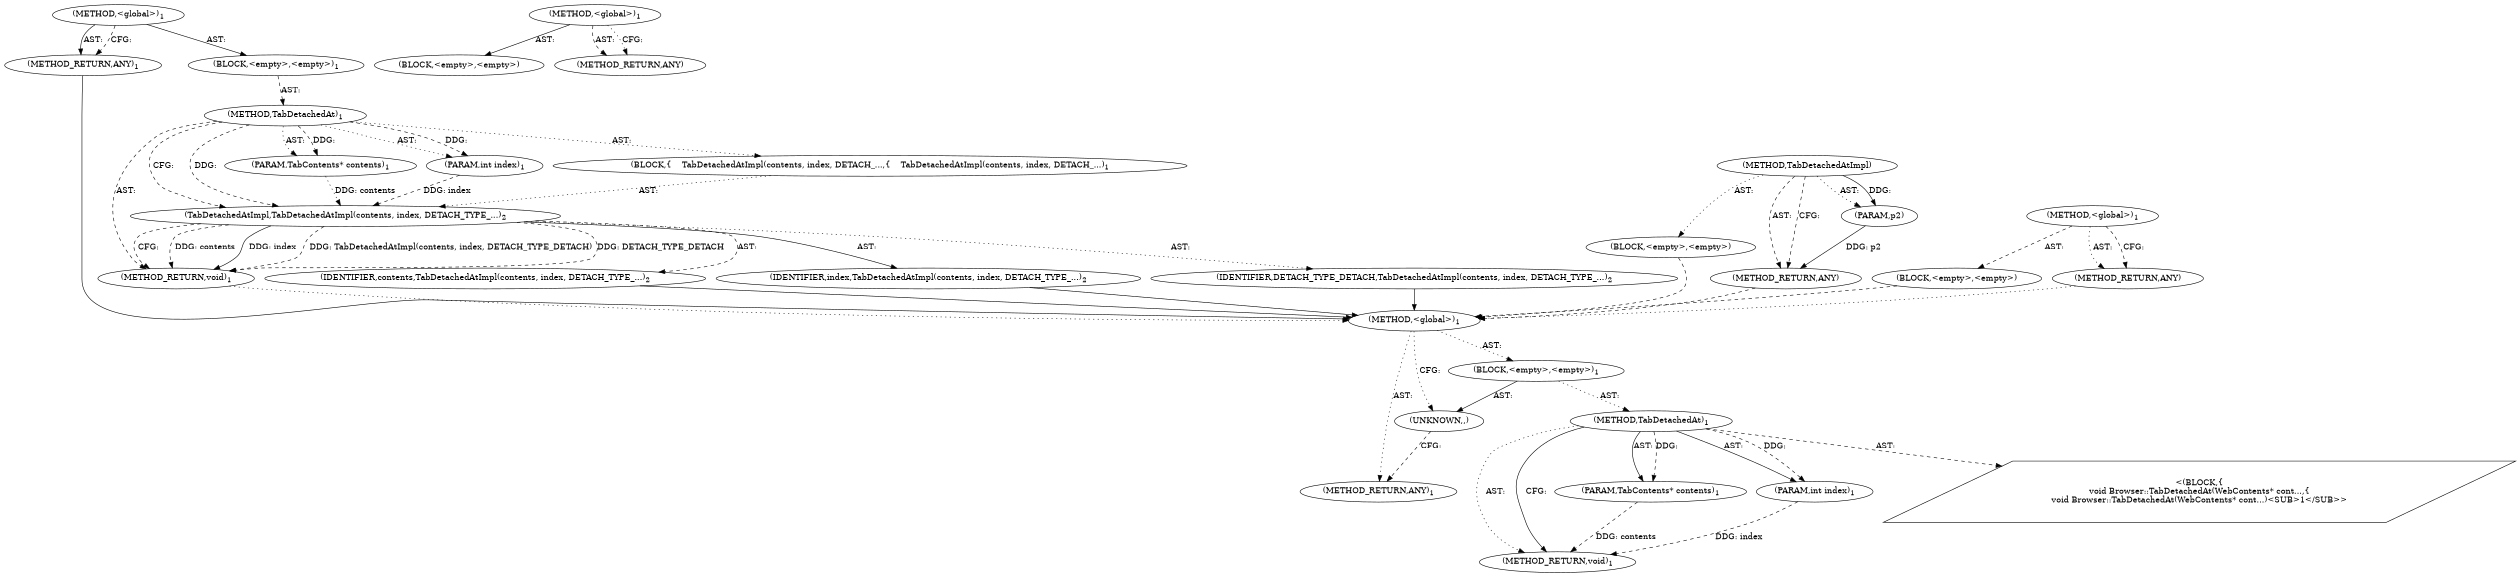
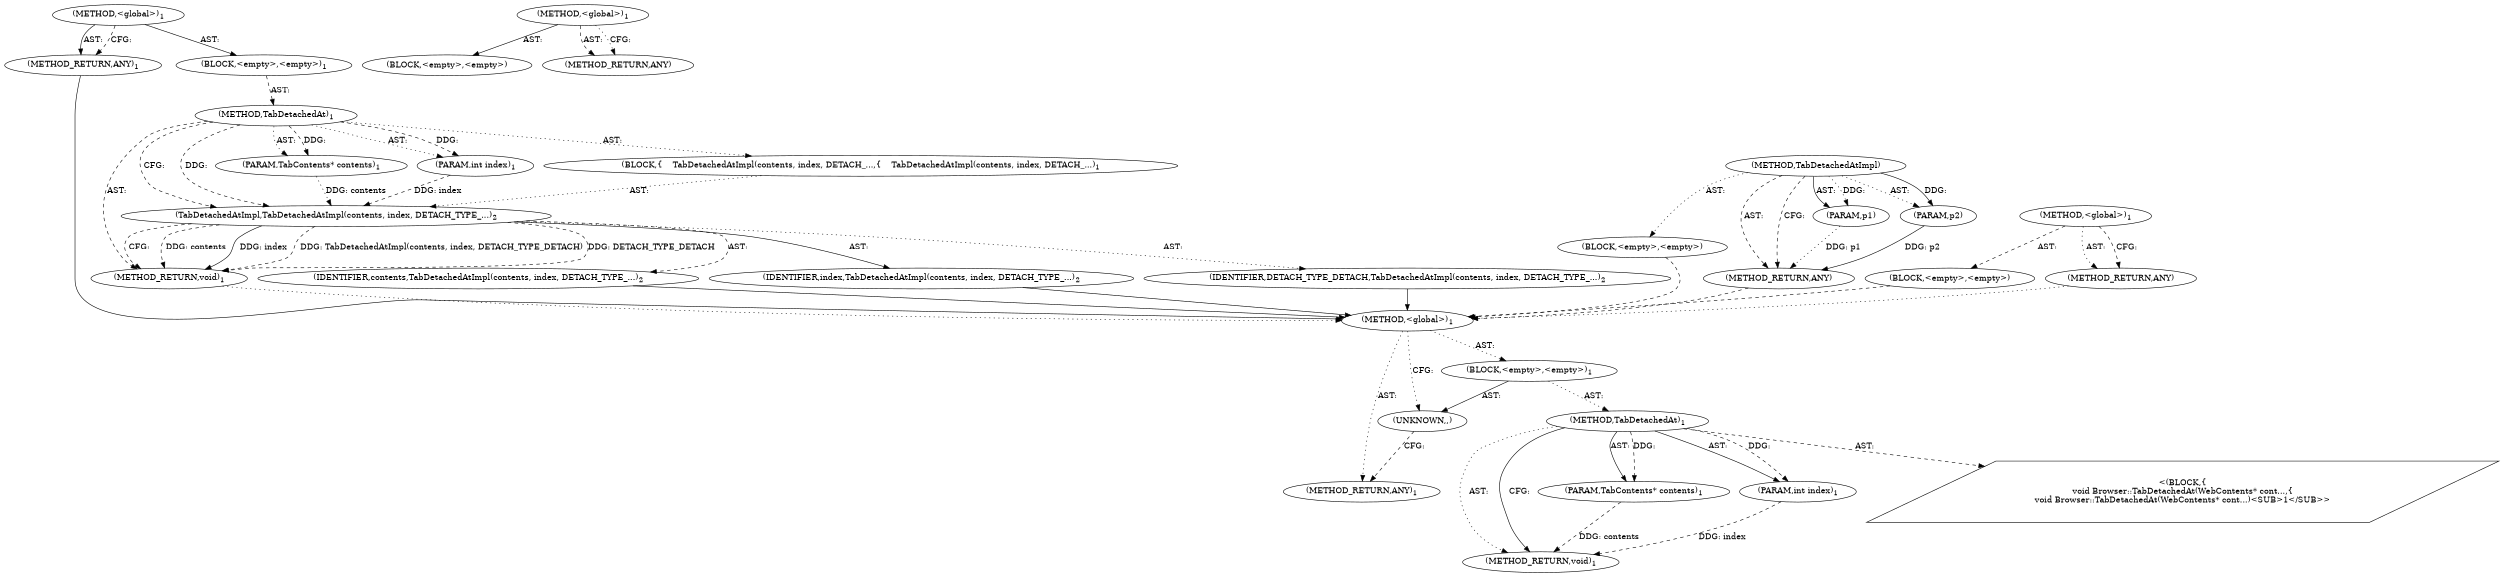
none -> (1851, 216)
